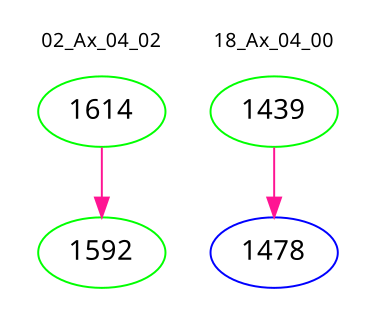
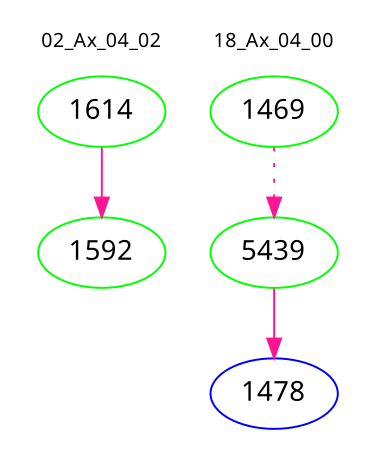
(274, 112) -> (274, 253)
none -> (274, 112)
